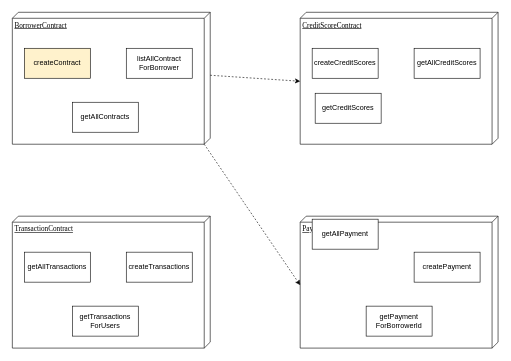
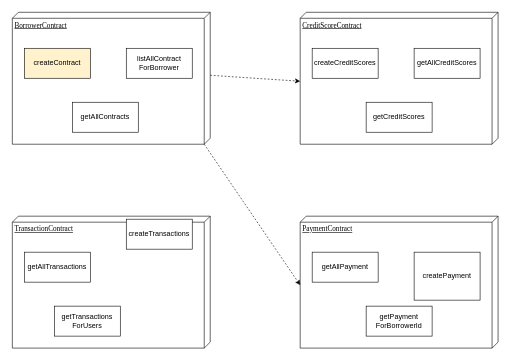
(348, 108) -> (399, 117)
(345, 234) -> (345, 267)
(159, 267) -> (159, 234)
(447, 267) -> (447, 276)
(105, 321) -> (87, 321)
